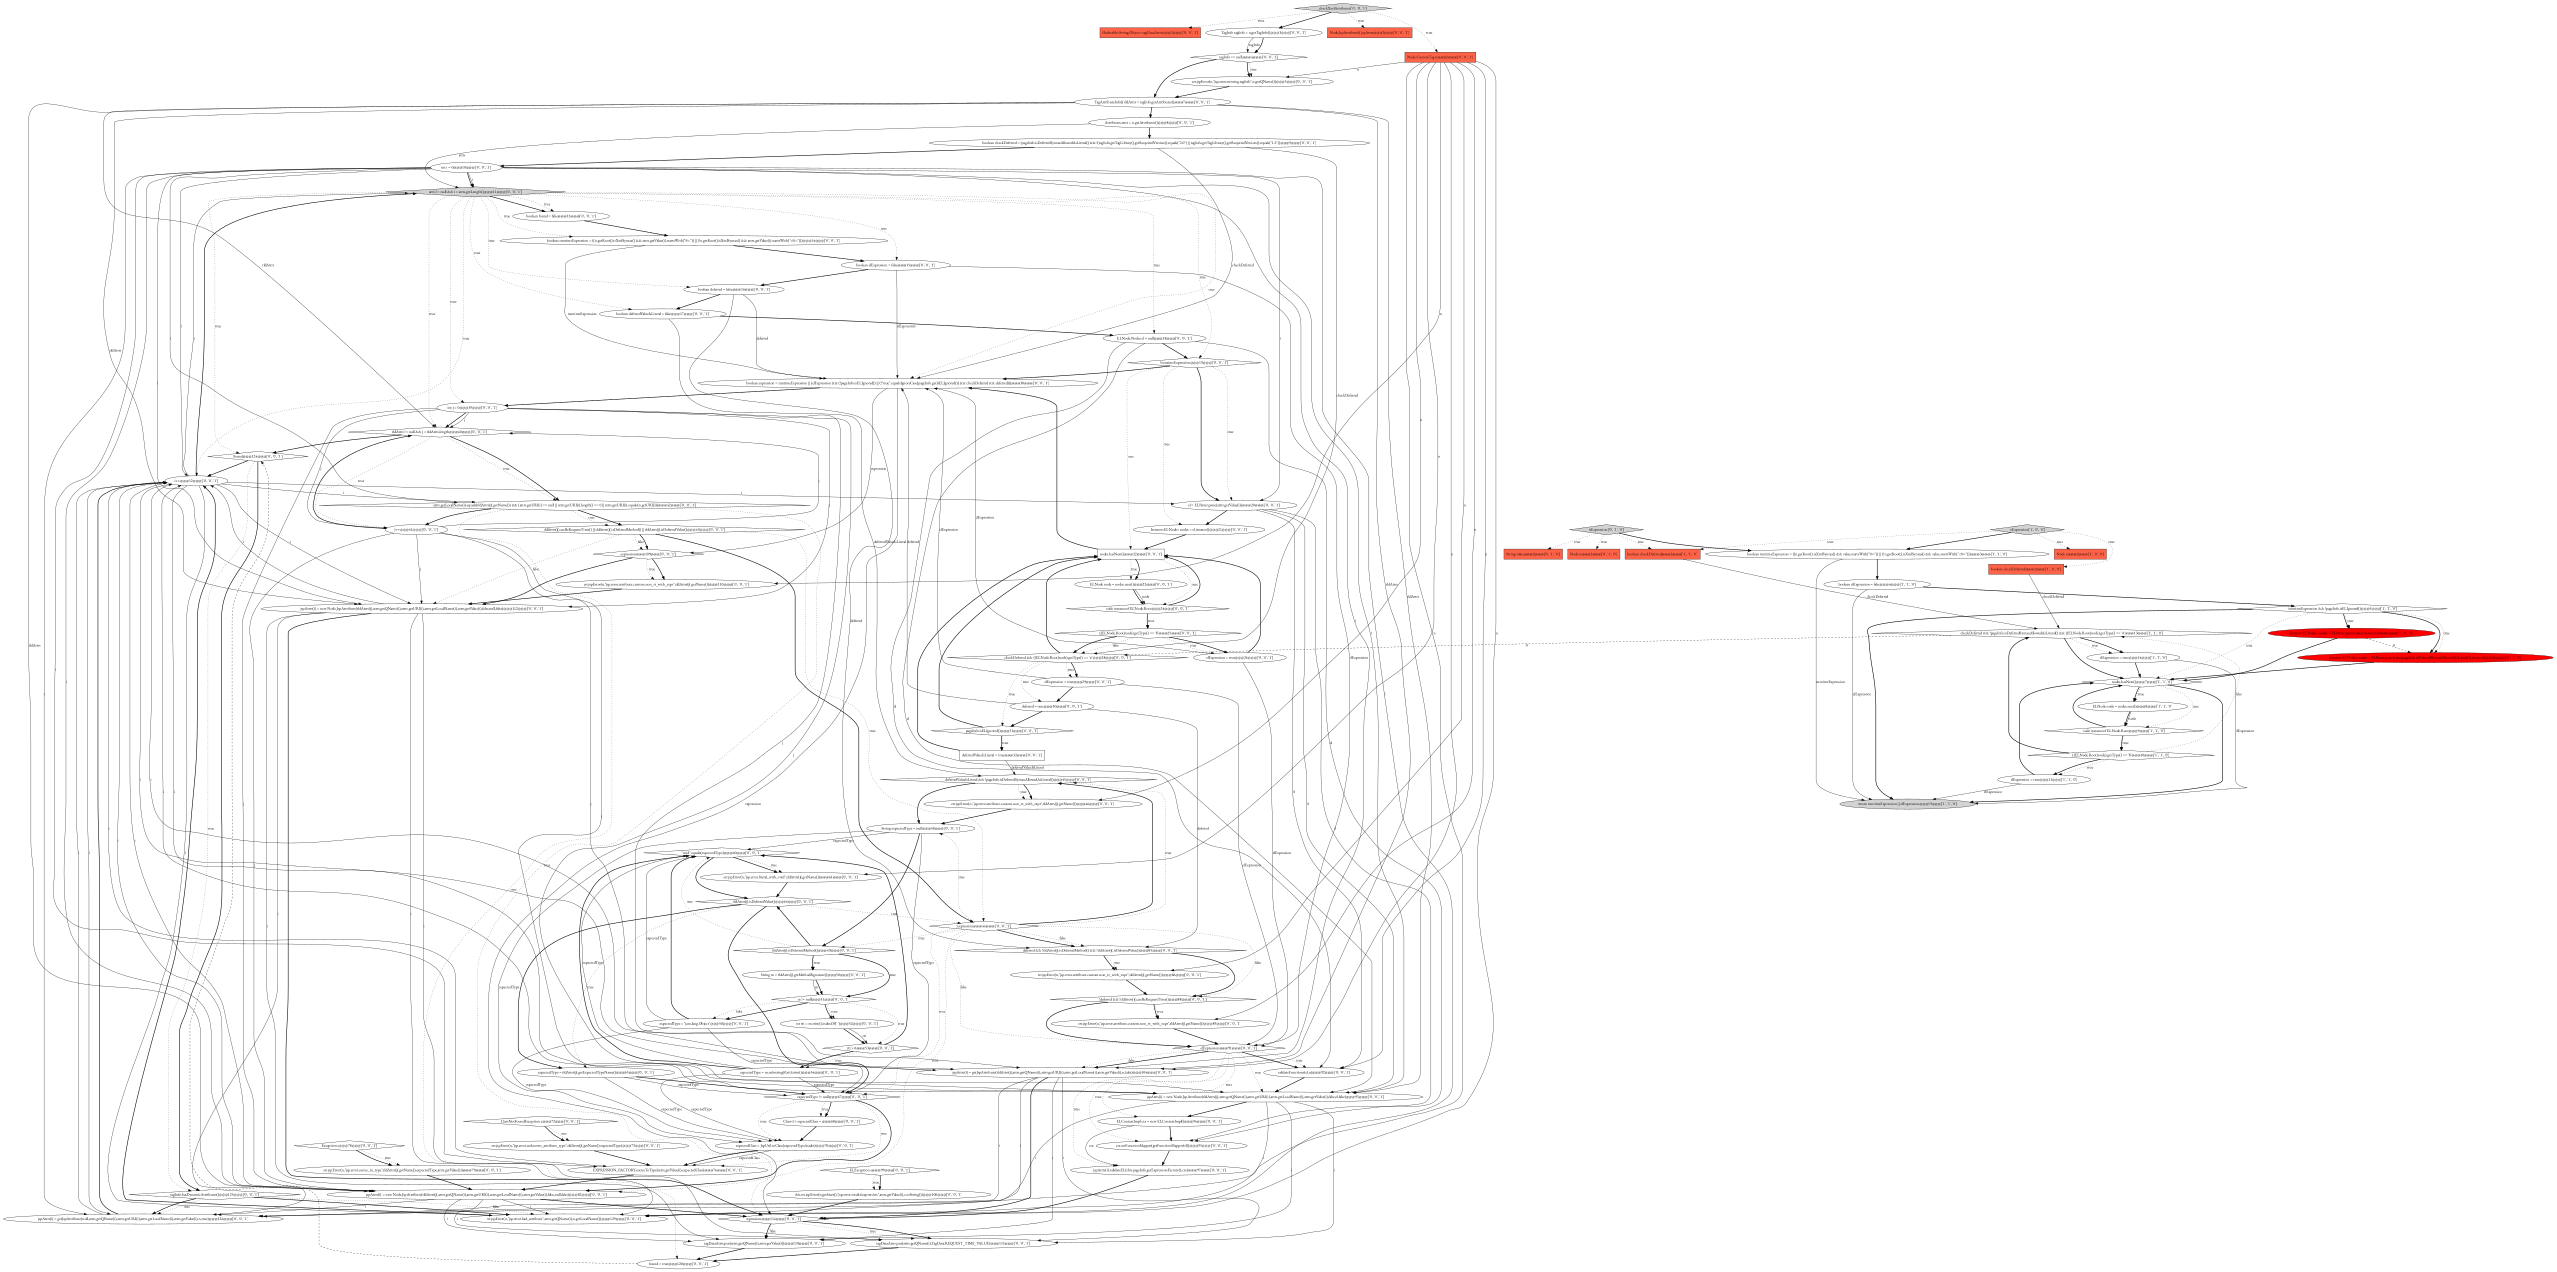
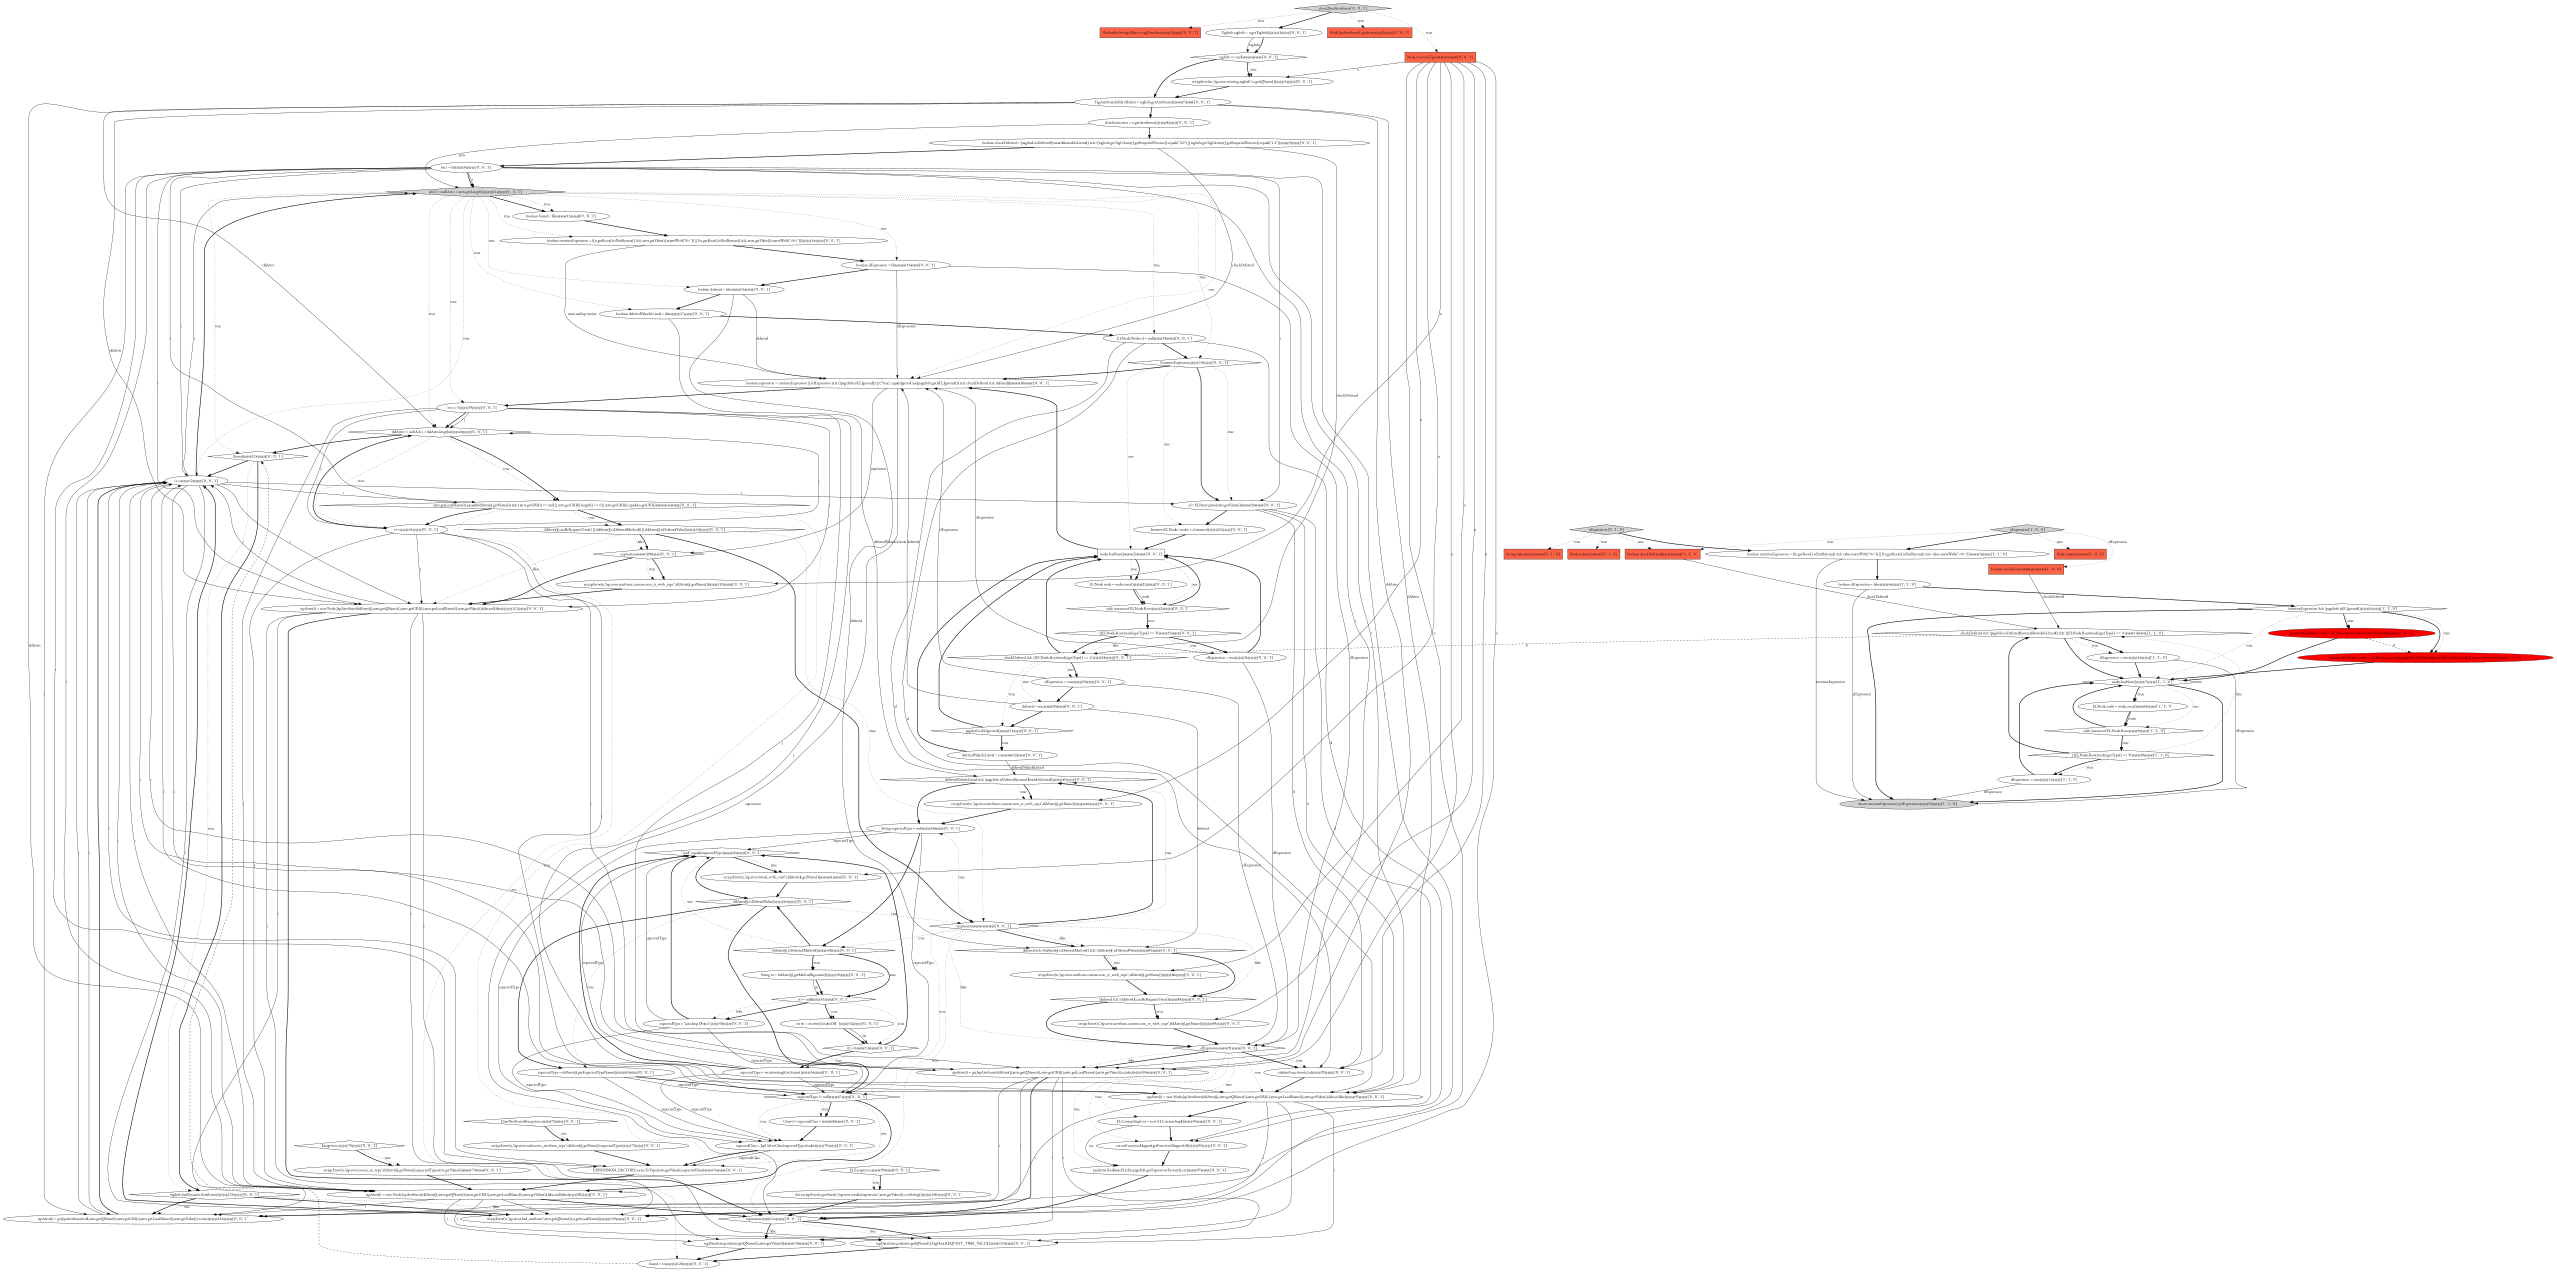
(2112, 542) -> (2118, 542)
(1002, 755) -> (1002, 755)
